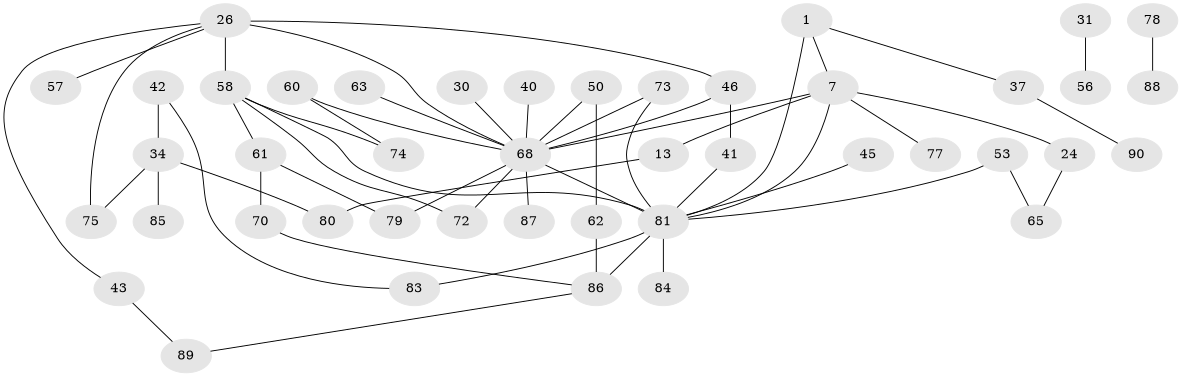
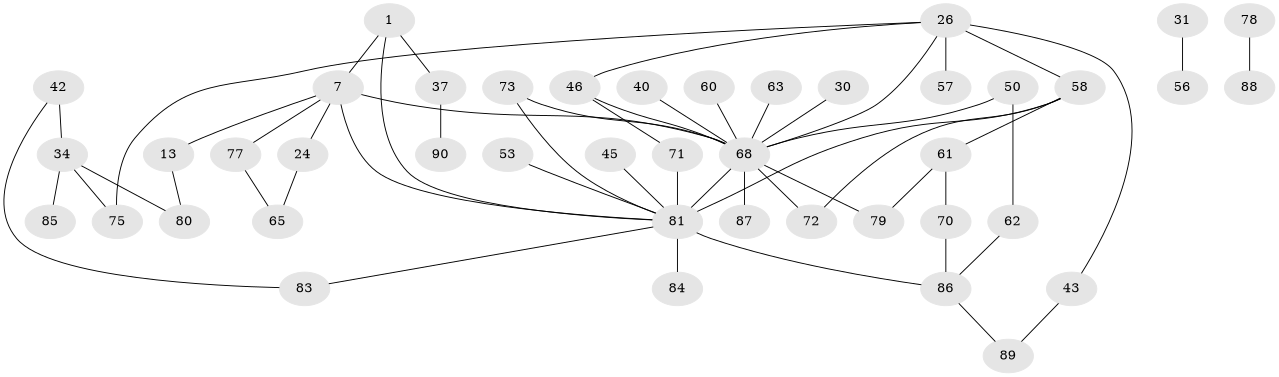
(399, 155) -> none
(730, 155) -> (677, 155)
(1019, 188) -> (257, 188)
